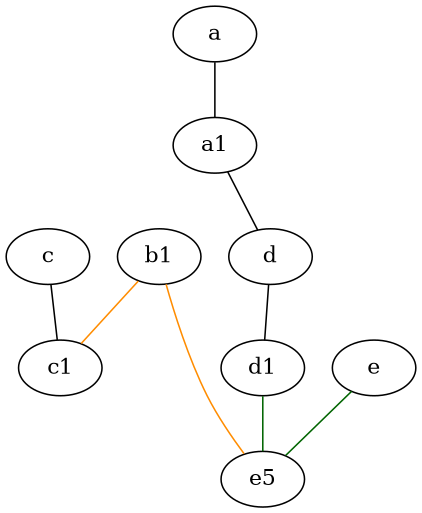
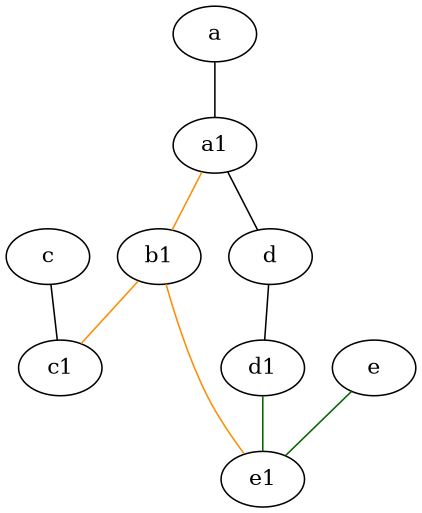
none -> (187, 201)
(263, 479) -> (263, 479)
